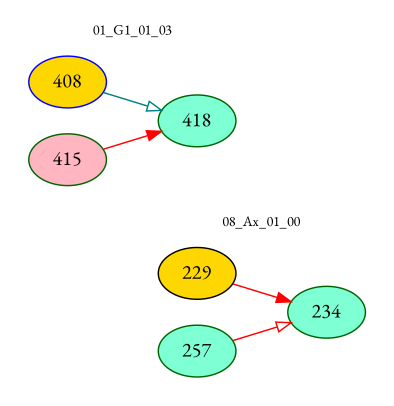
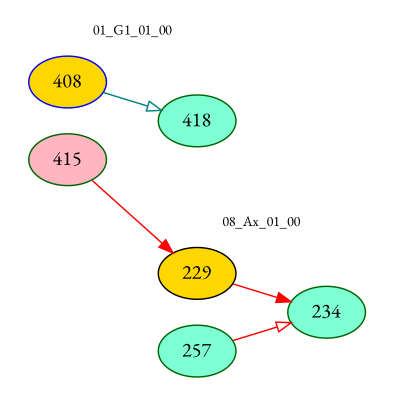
(132, 31) -> (132, 31)
(126, 142) -> (127, 212)
